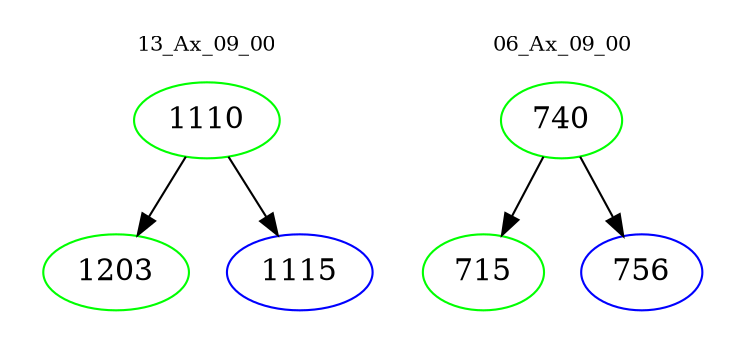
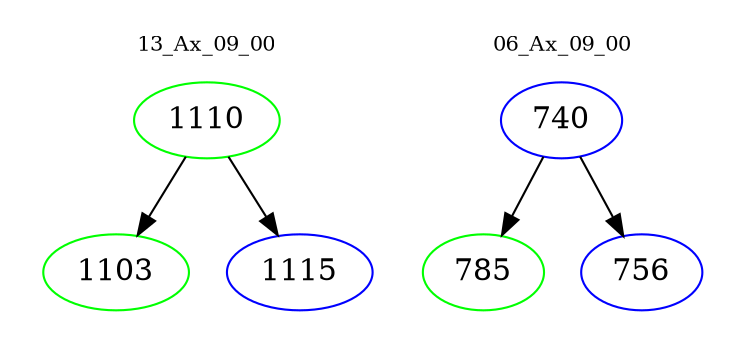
(562, 120) -> (562, 120)
(116, 272) -> (116, 272)
(483, 272) -> (483, 272)
